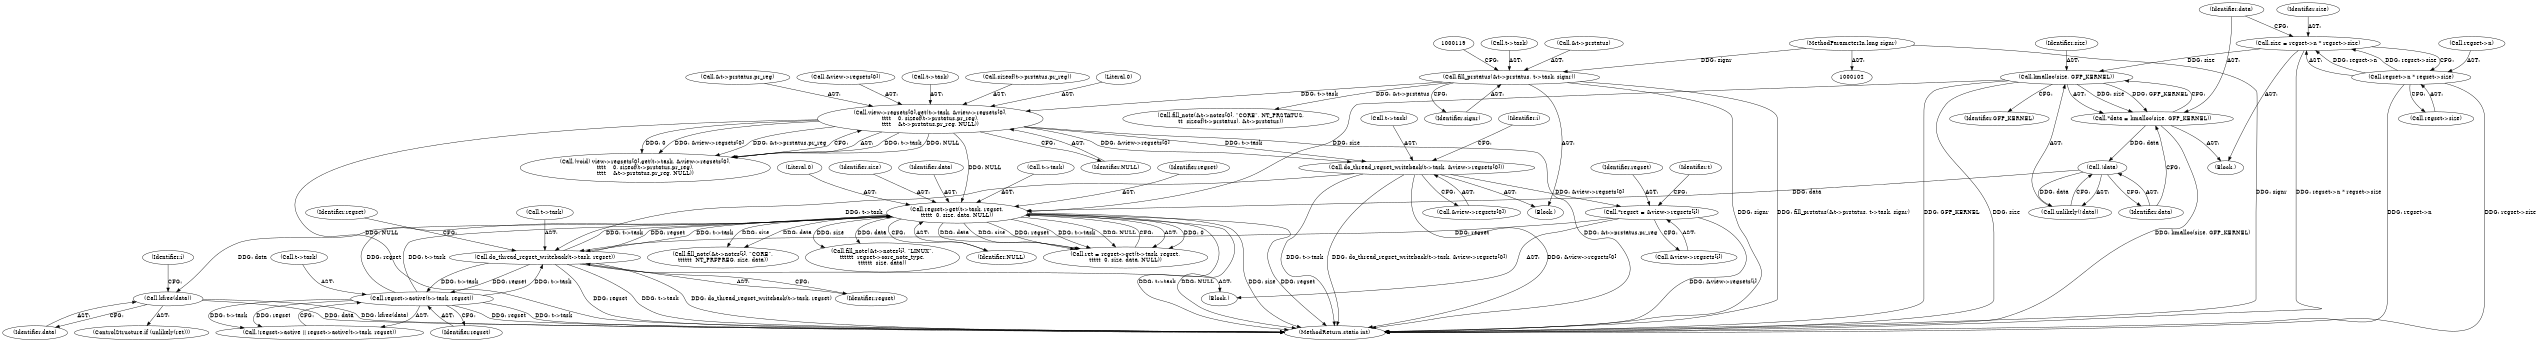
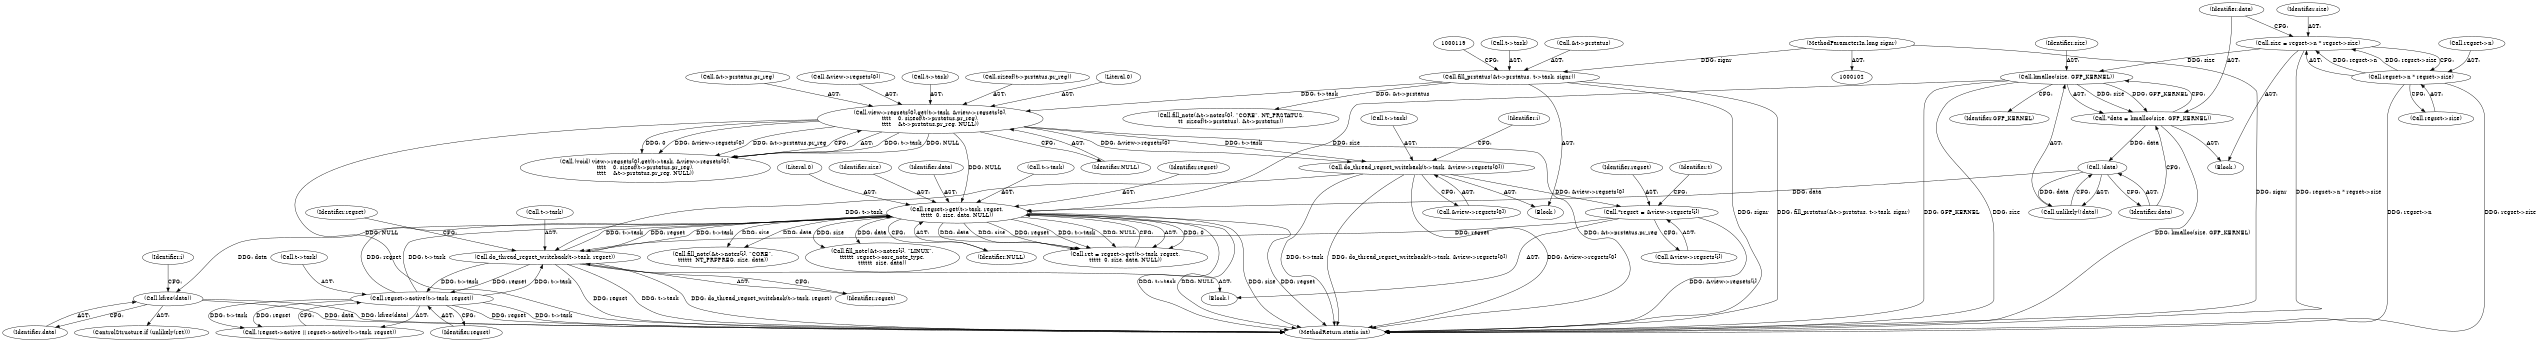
(1458, 119) -> none
